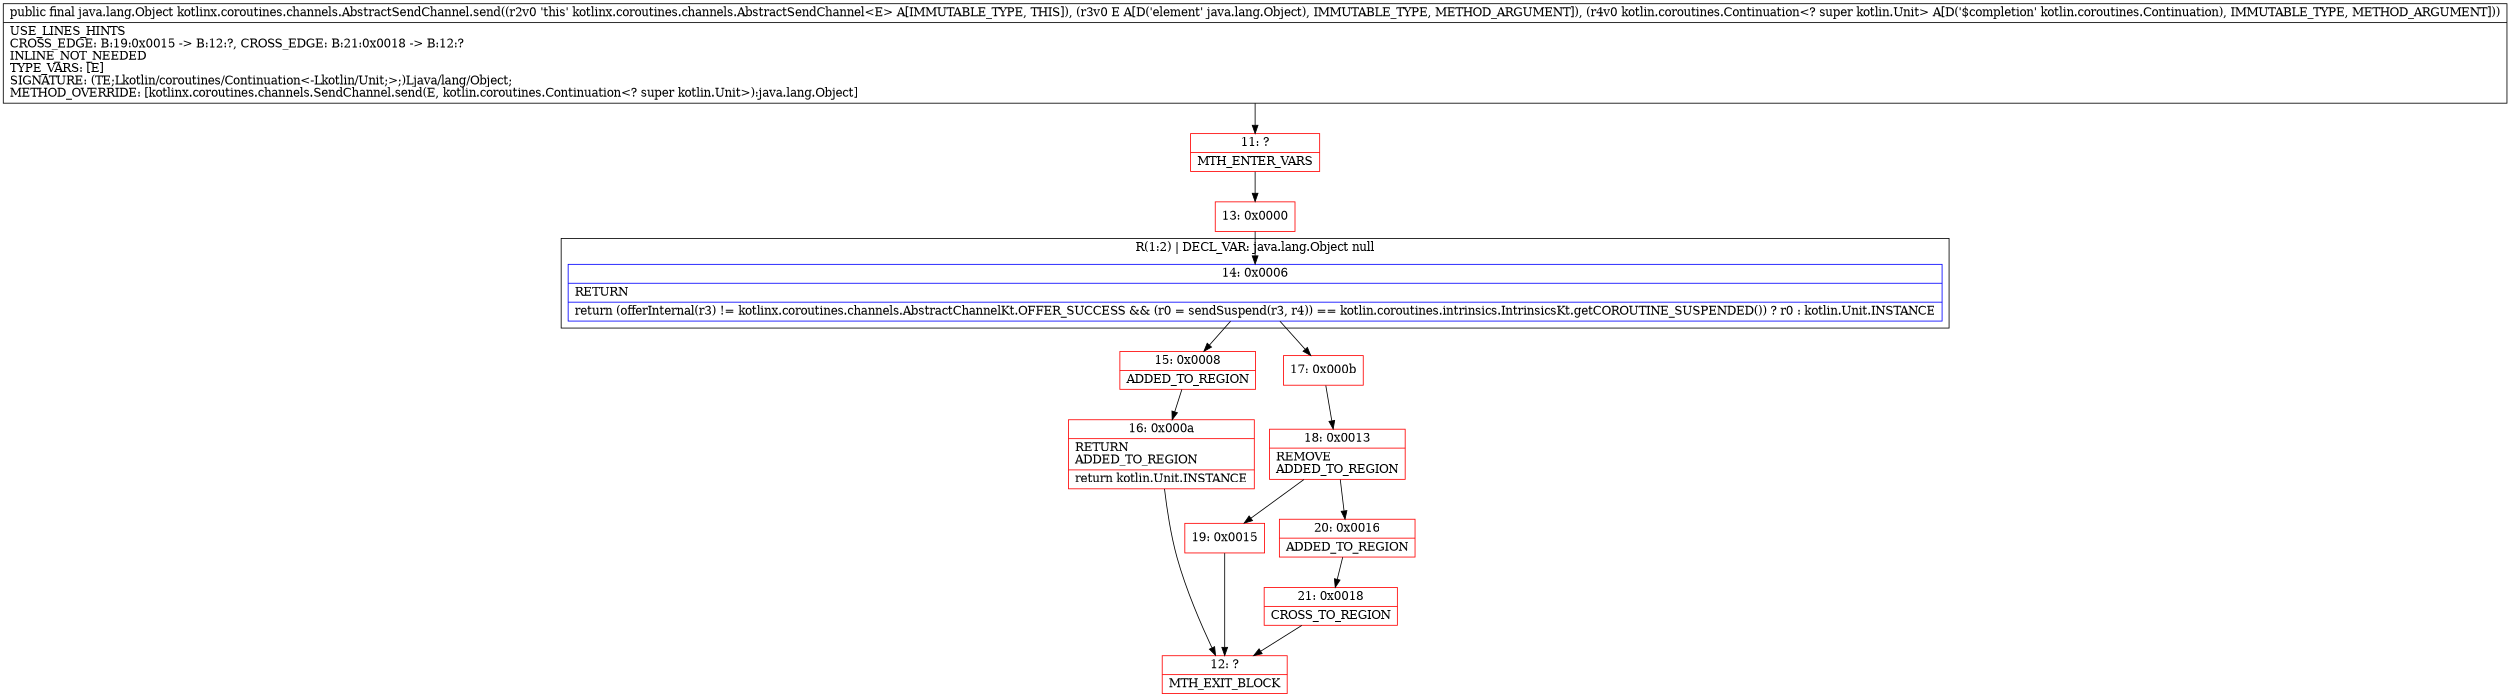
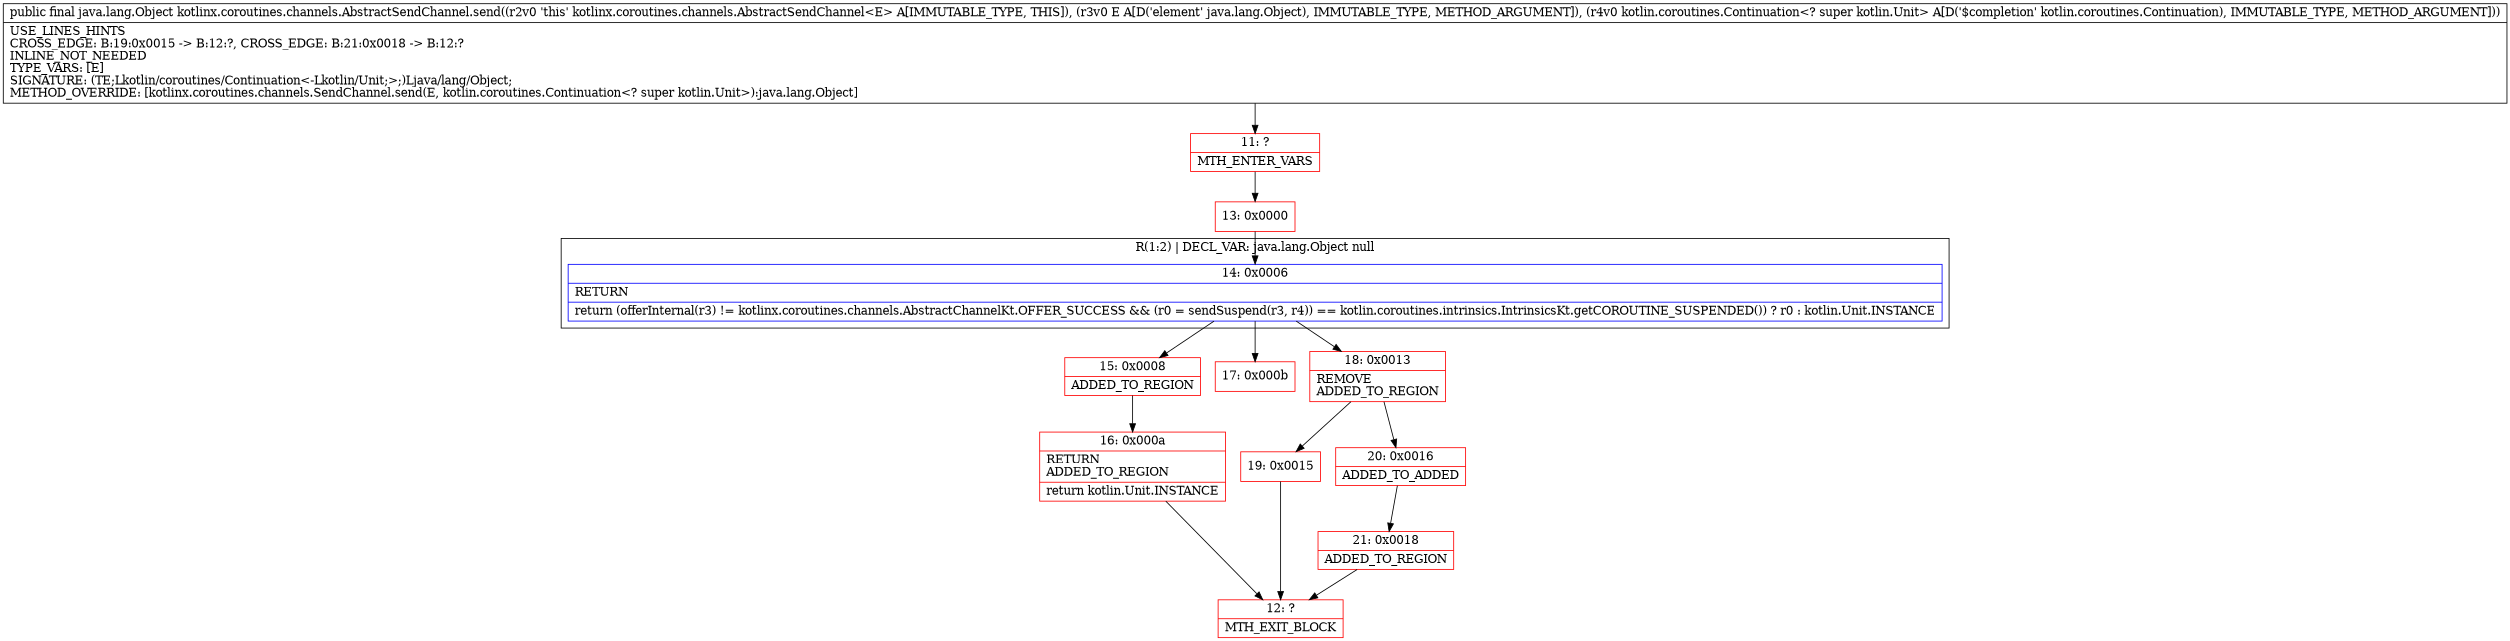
(1329, 403) -> (1315, 334)
(1347, 547) -> (1401, 476)
(1331, 615) -> (1386, 560)
